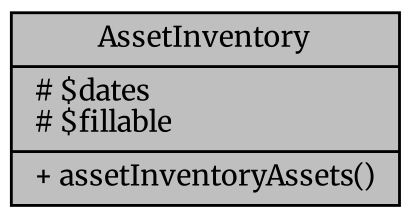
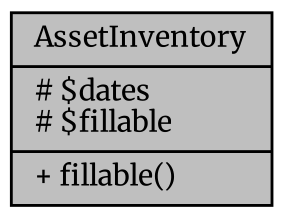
(205, 177) -> (106, 177)
